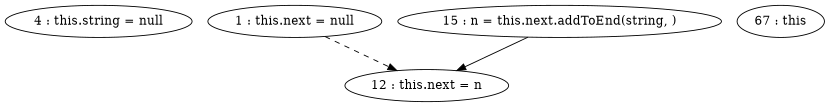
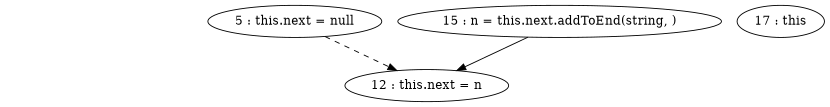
(99, 21) -> none
(295, 21) -> (295, 21)
(781, 21) -> (781, 21)
